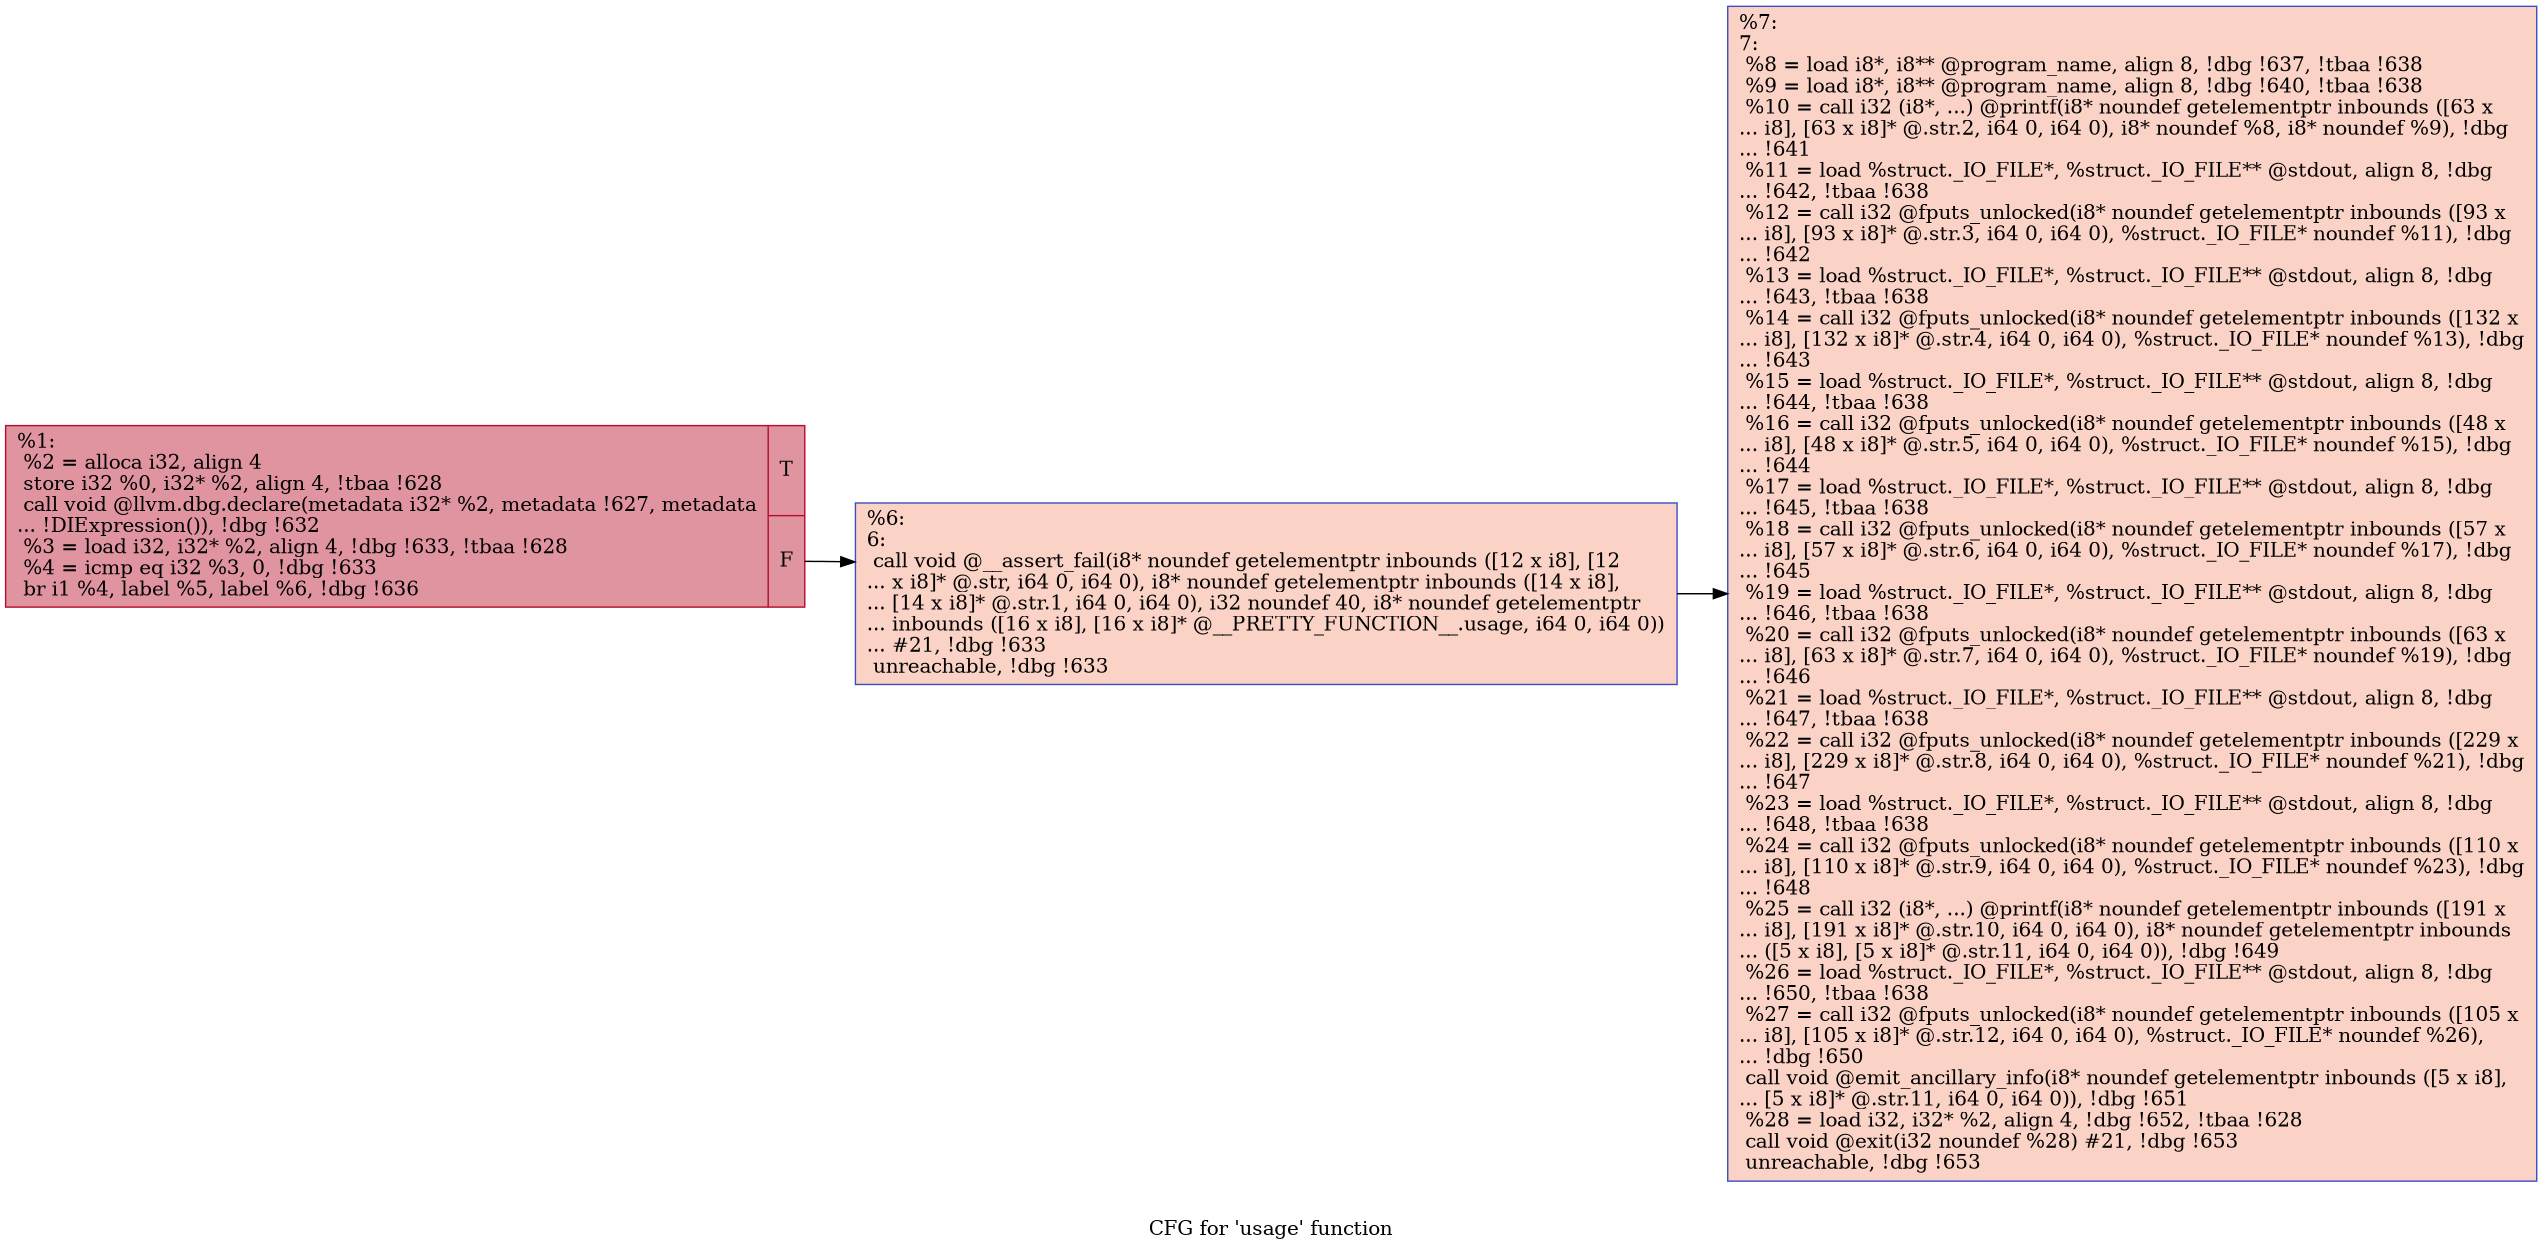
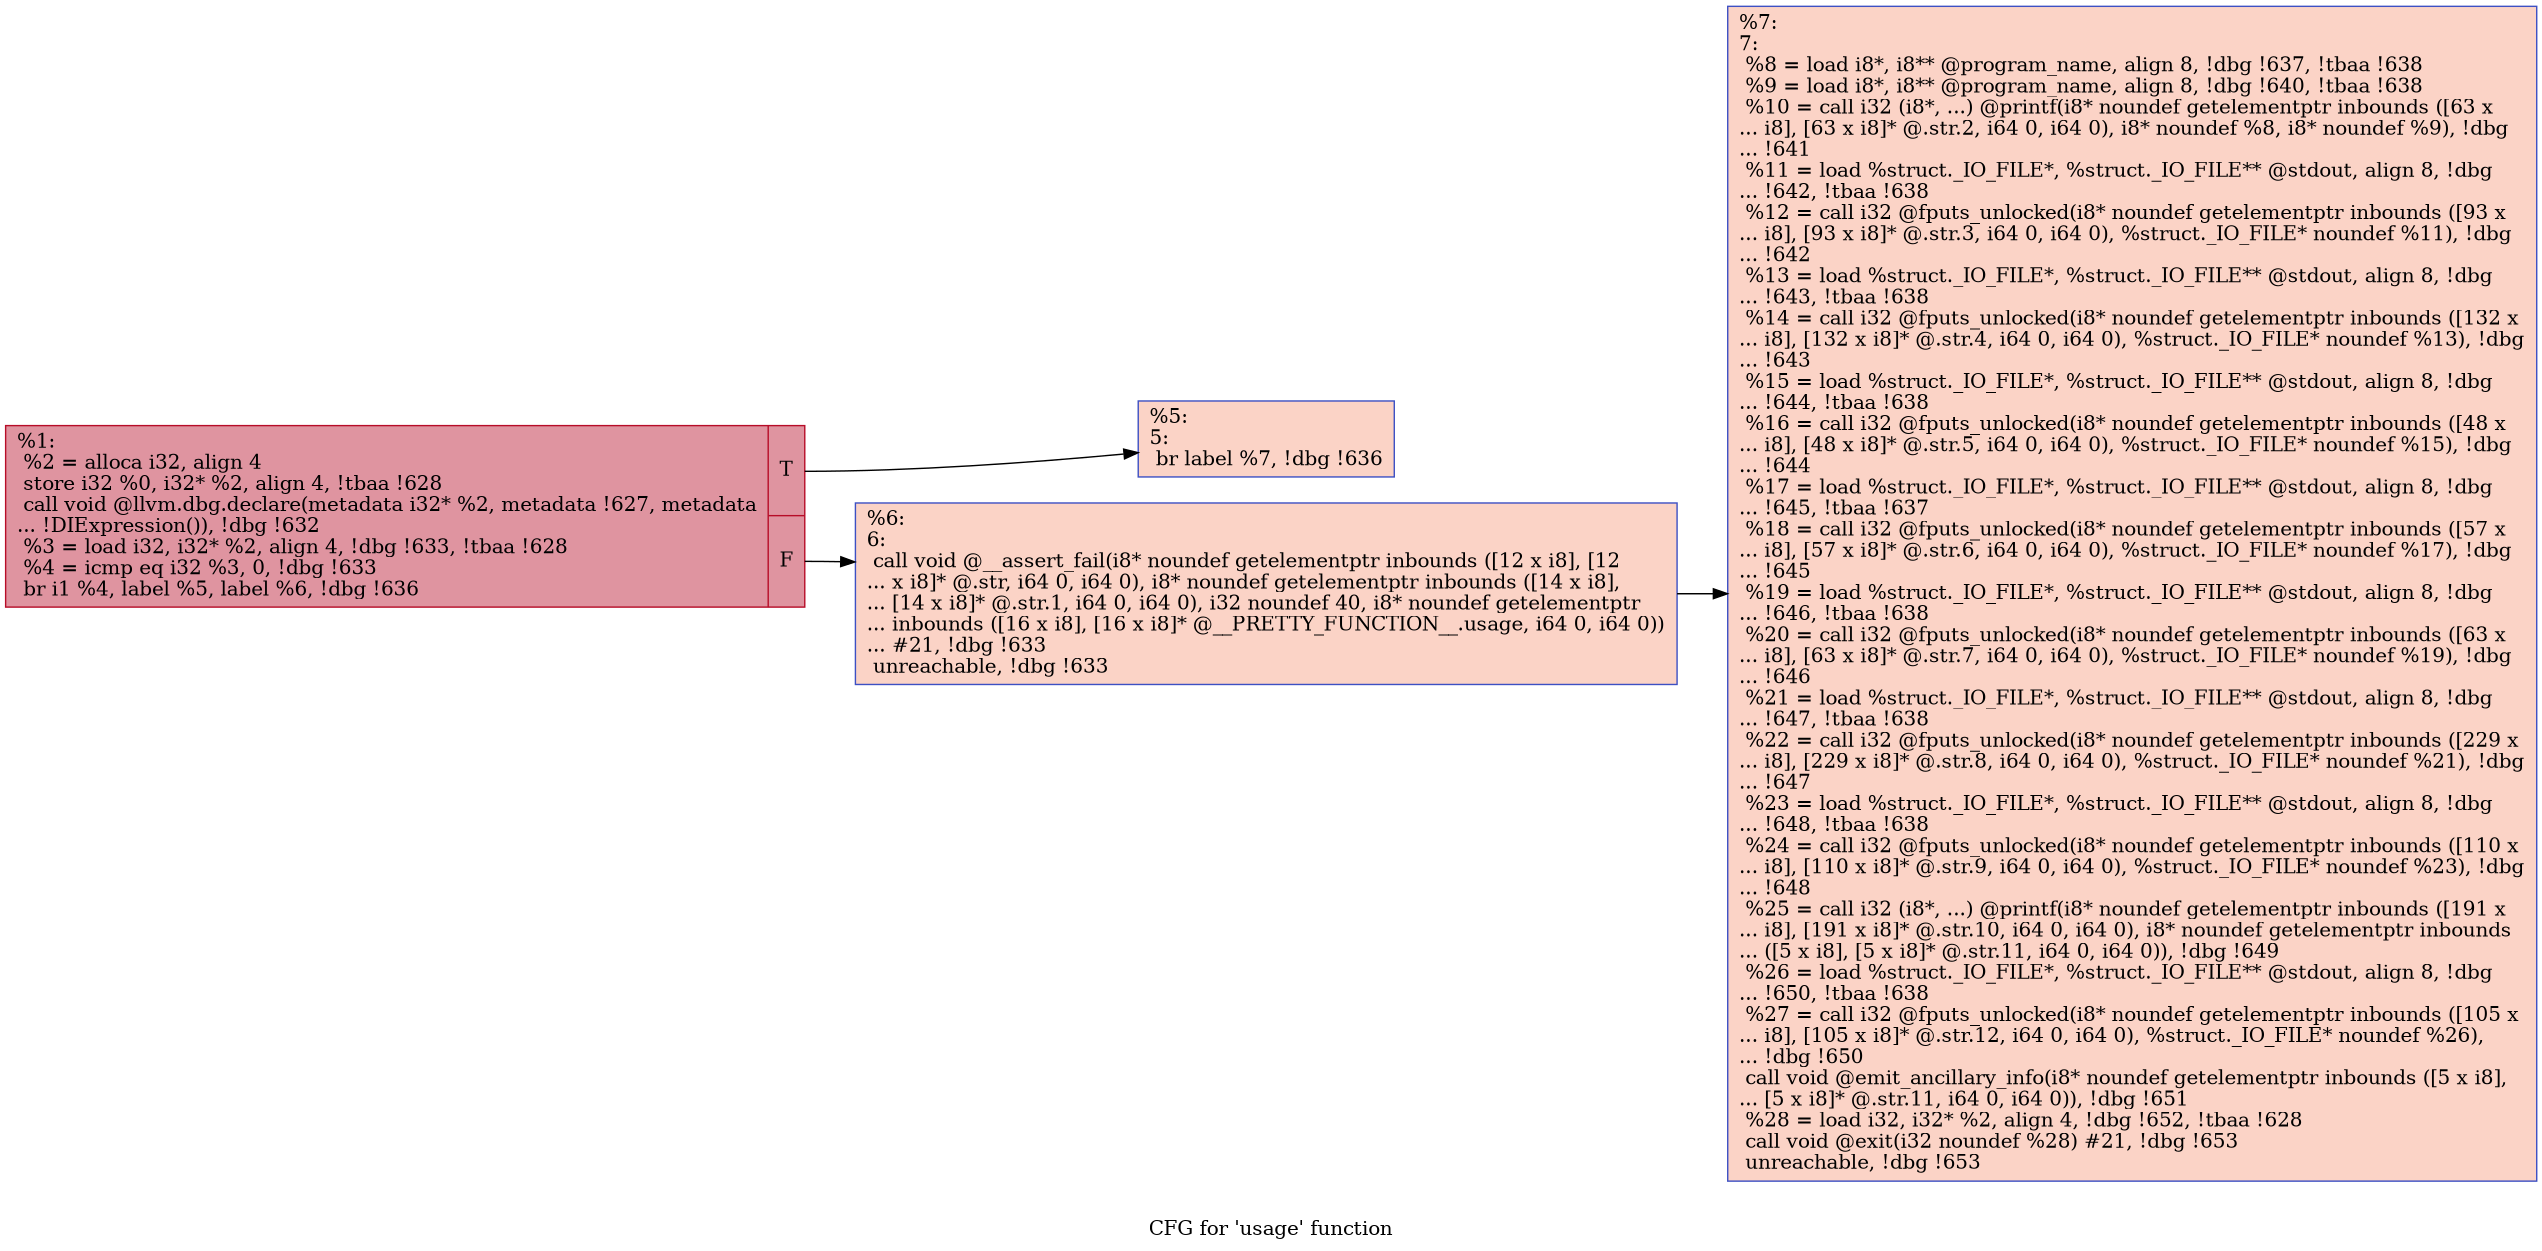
none -> (1266, 439)
(1835, 509) -> (1835, 509)
